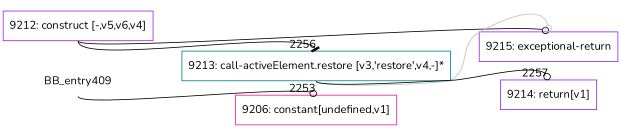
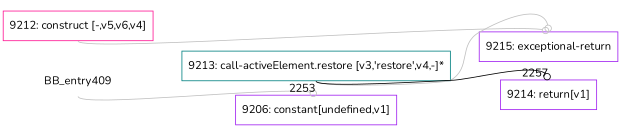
(78, 26) -> (78, 26)
(310, 36) -> (310, 36)
(177, 47) -> none
(194, 96) -> (194, 96)
(316, 110) -> (316, 110)
